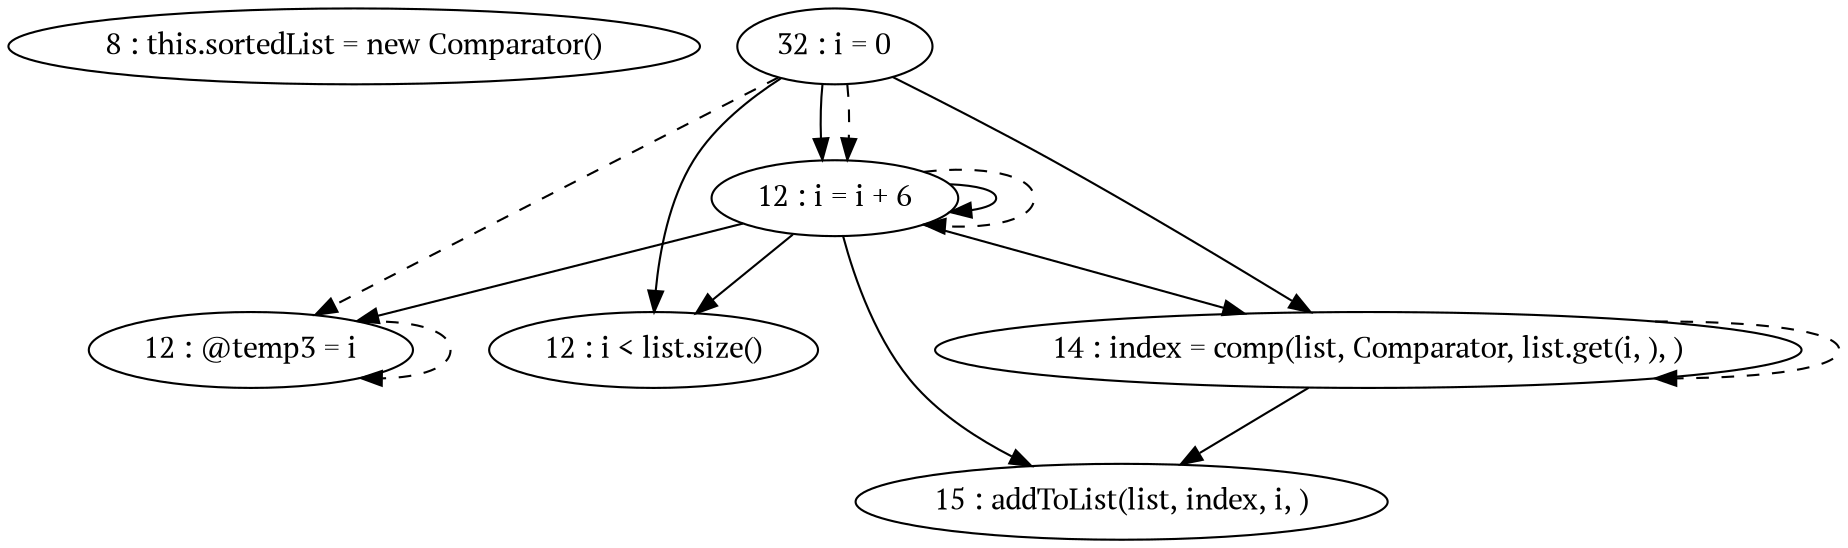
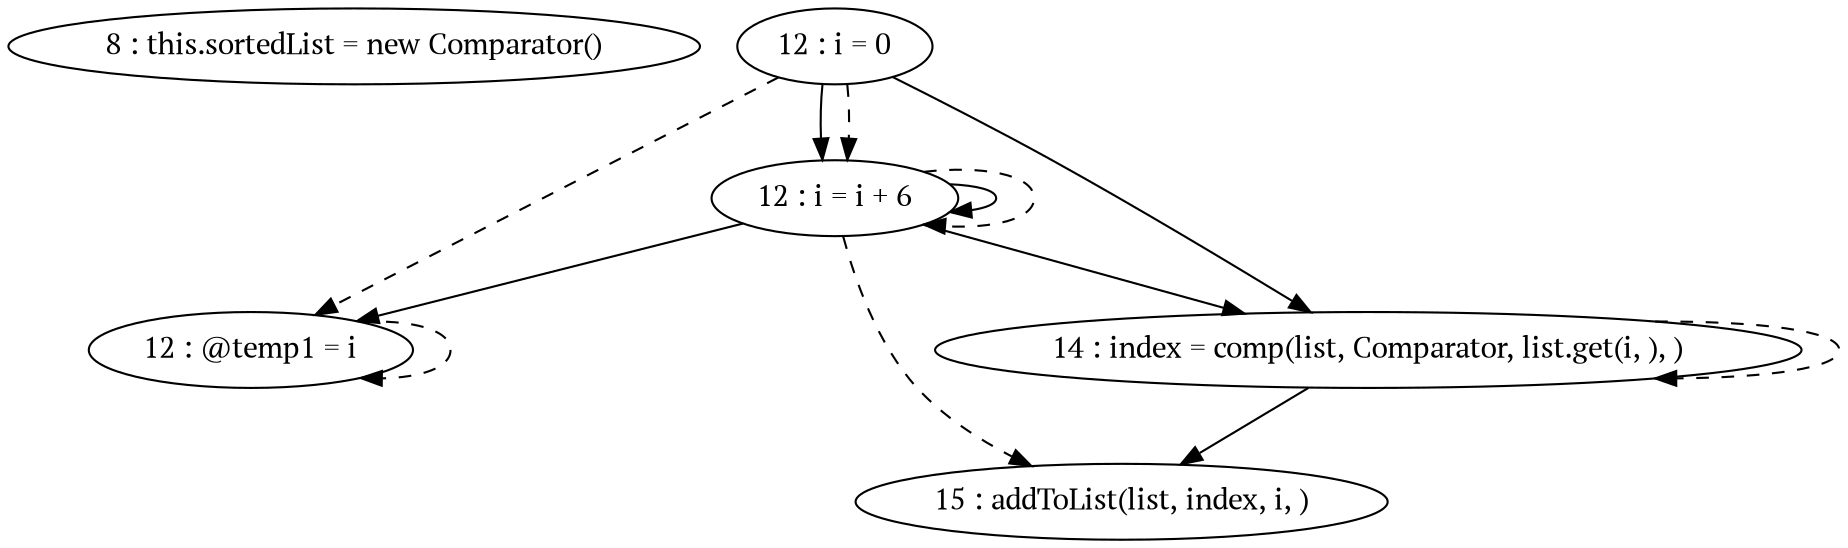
(835, 46) -> (835, 46)
(251, 350) -> (251, 350)
(654, 350) -> none
(901, 367) -> (901, 367)
